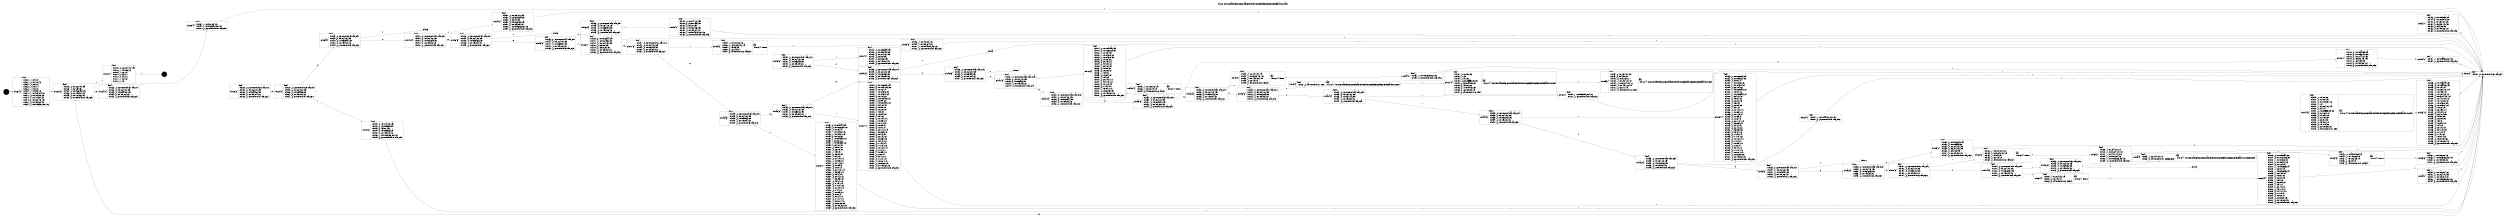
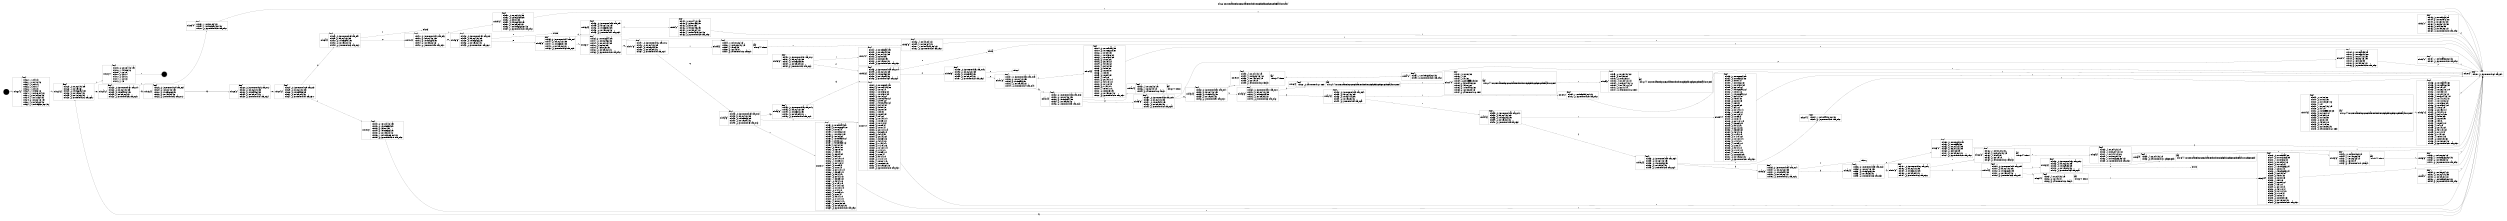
(2397, 59) -> (2425, 66)
none -> (164, 92)
(836, 117) -> (809, 121)
